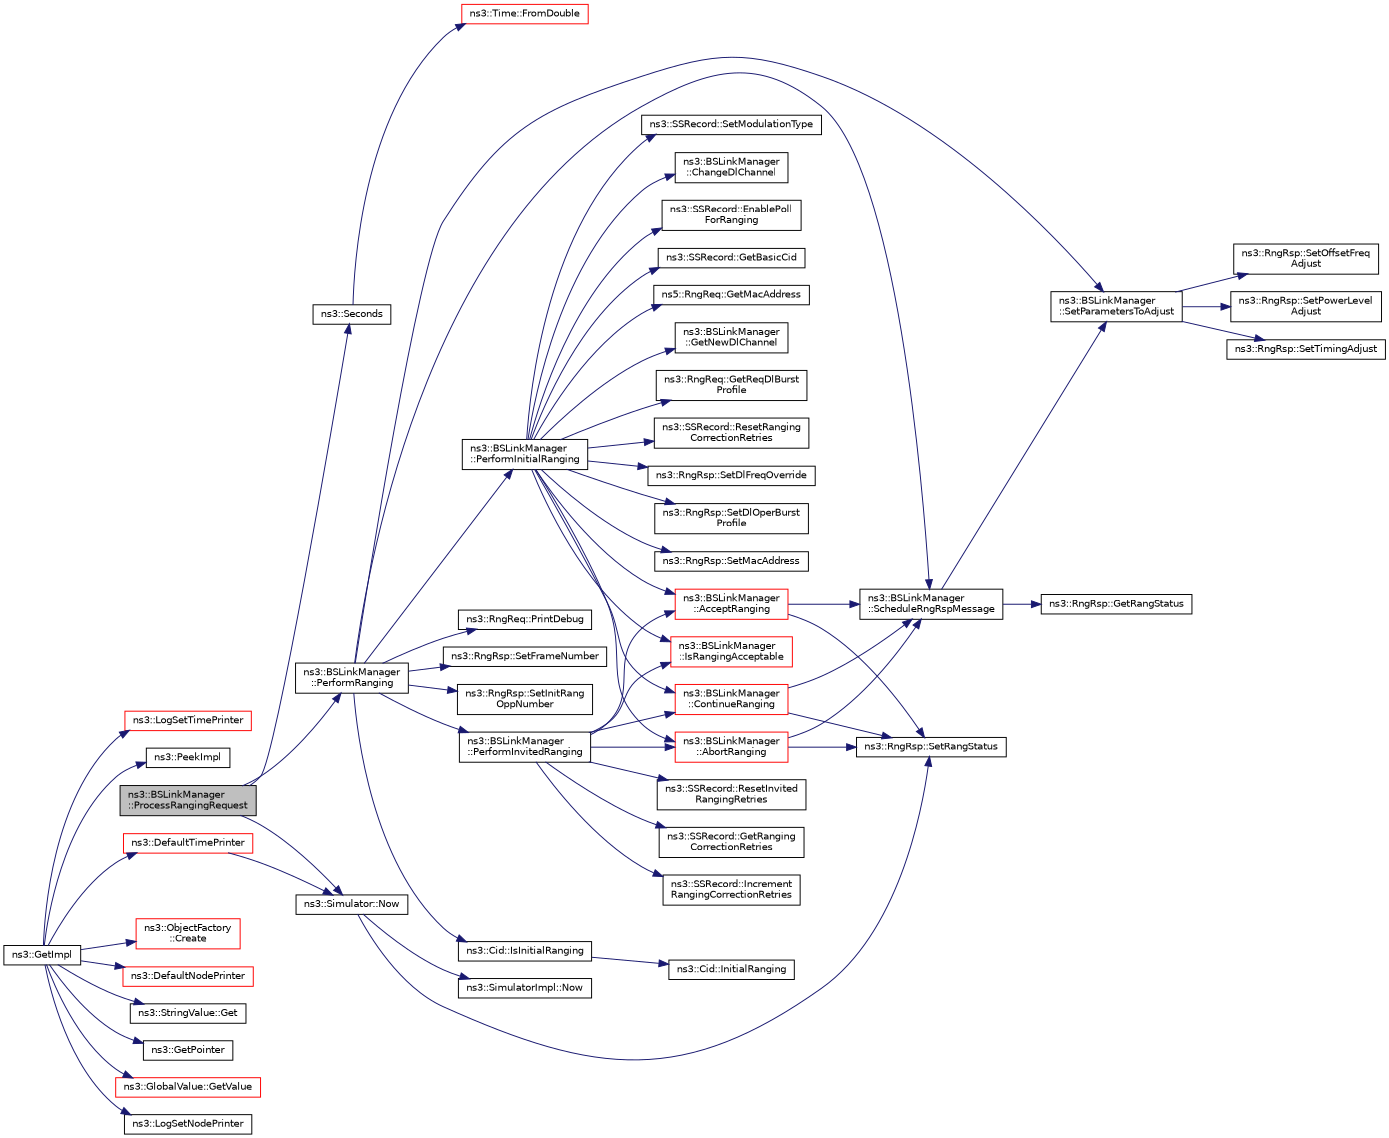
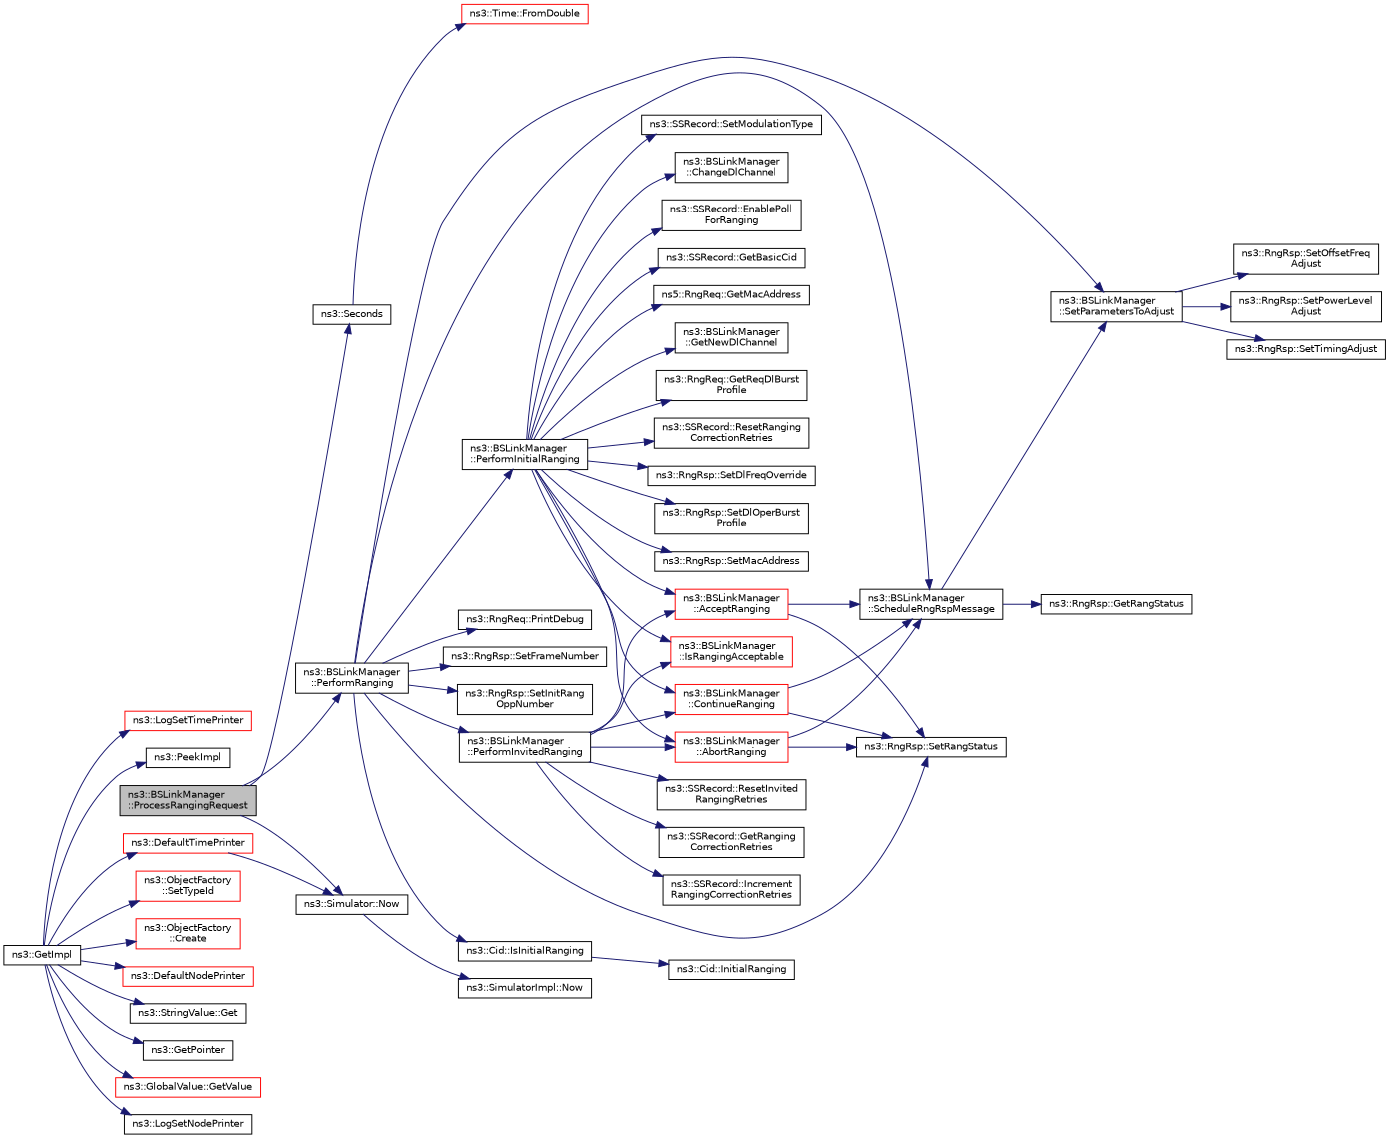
none -> (188, 886)
(698, 1050) -> (647, 916)
